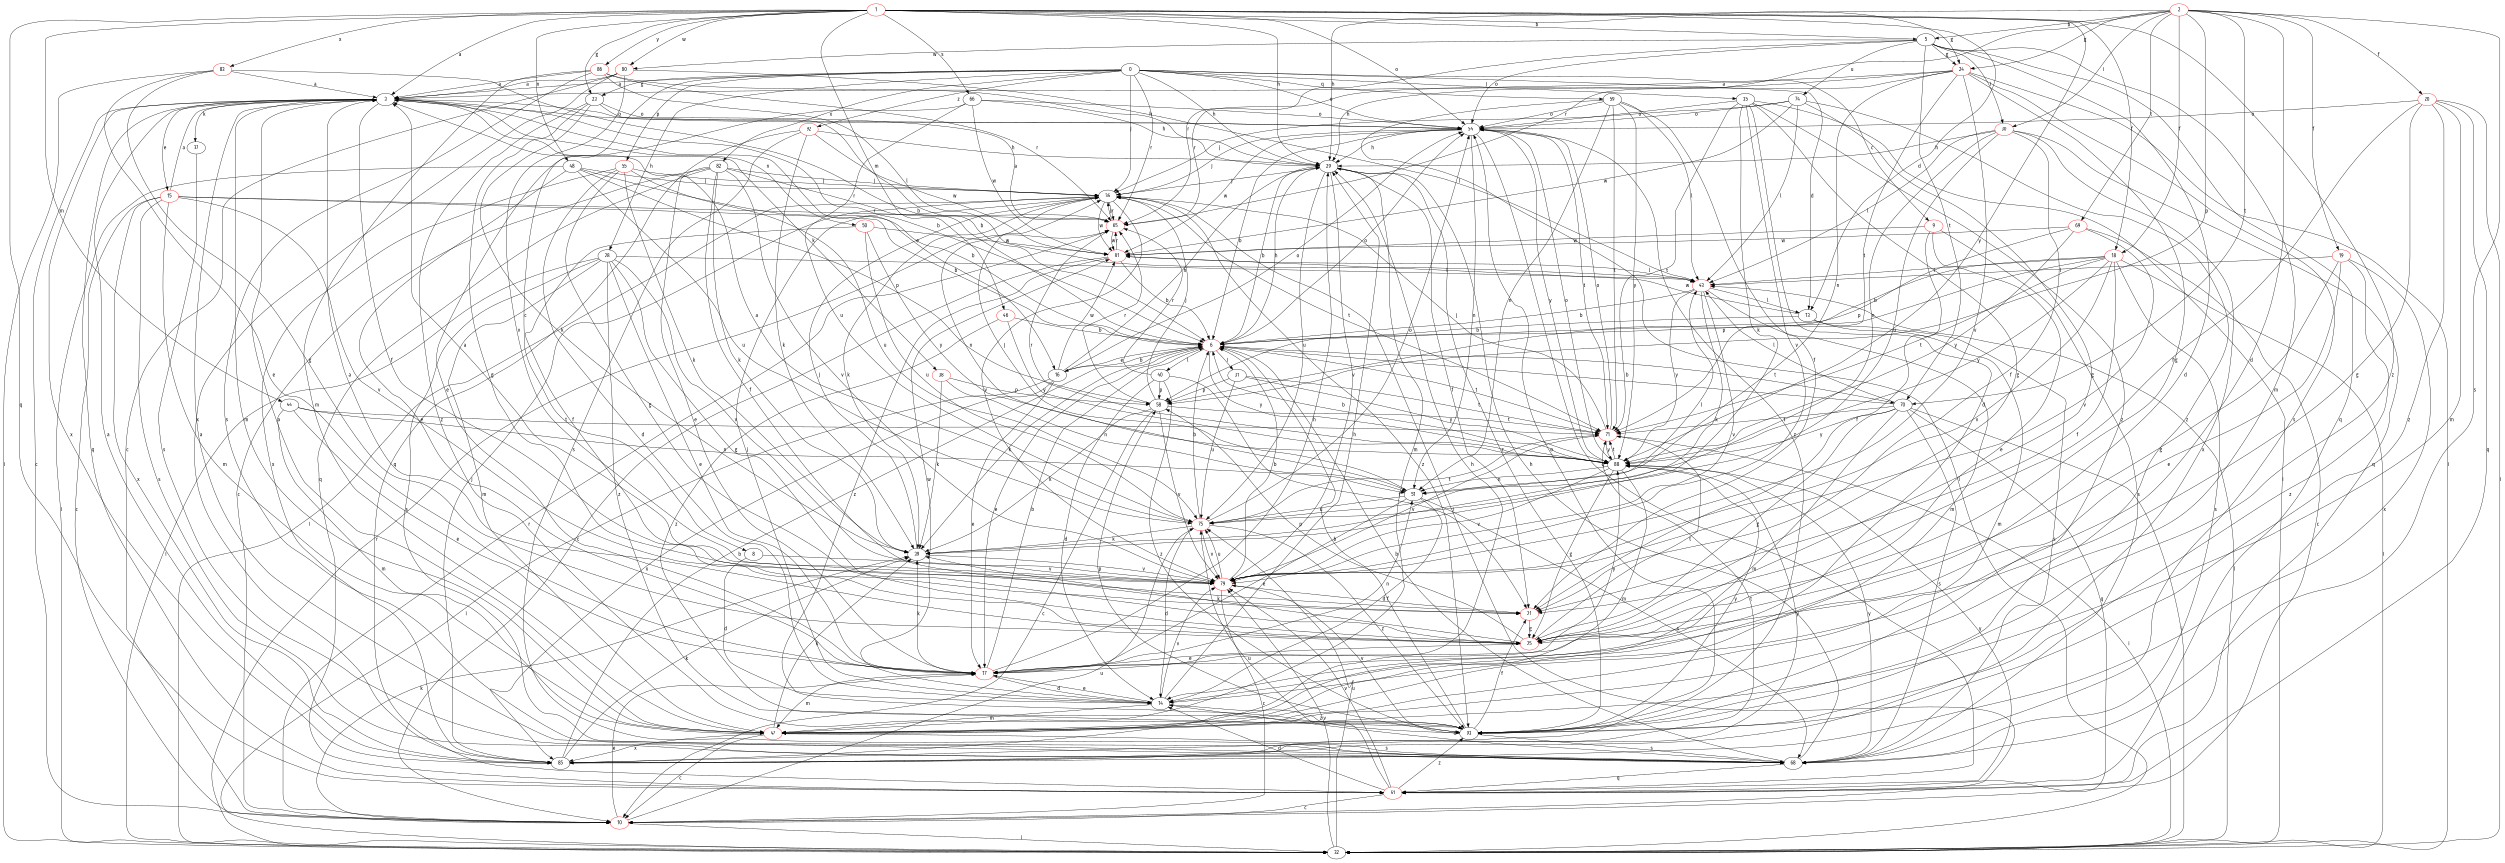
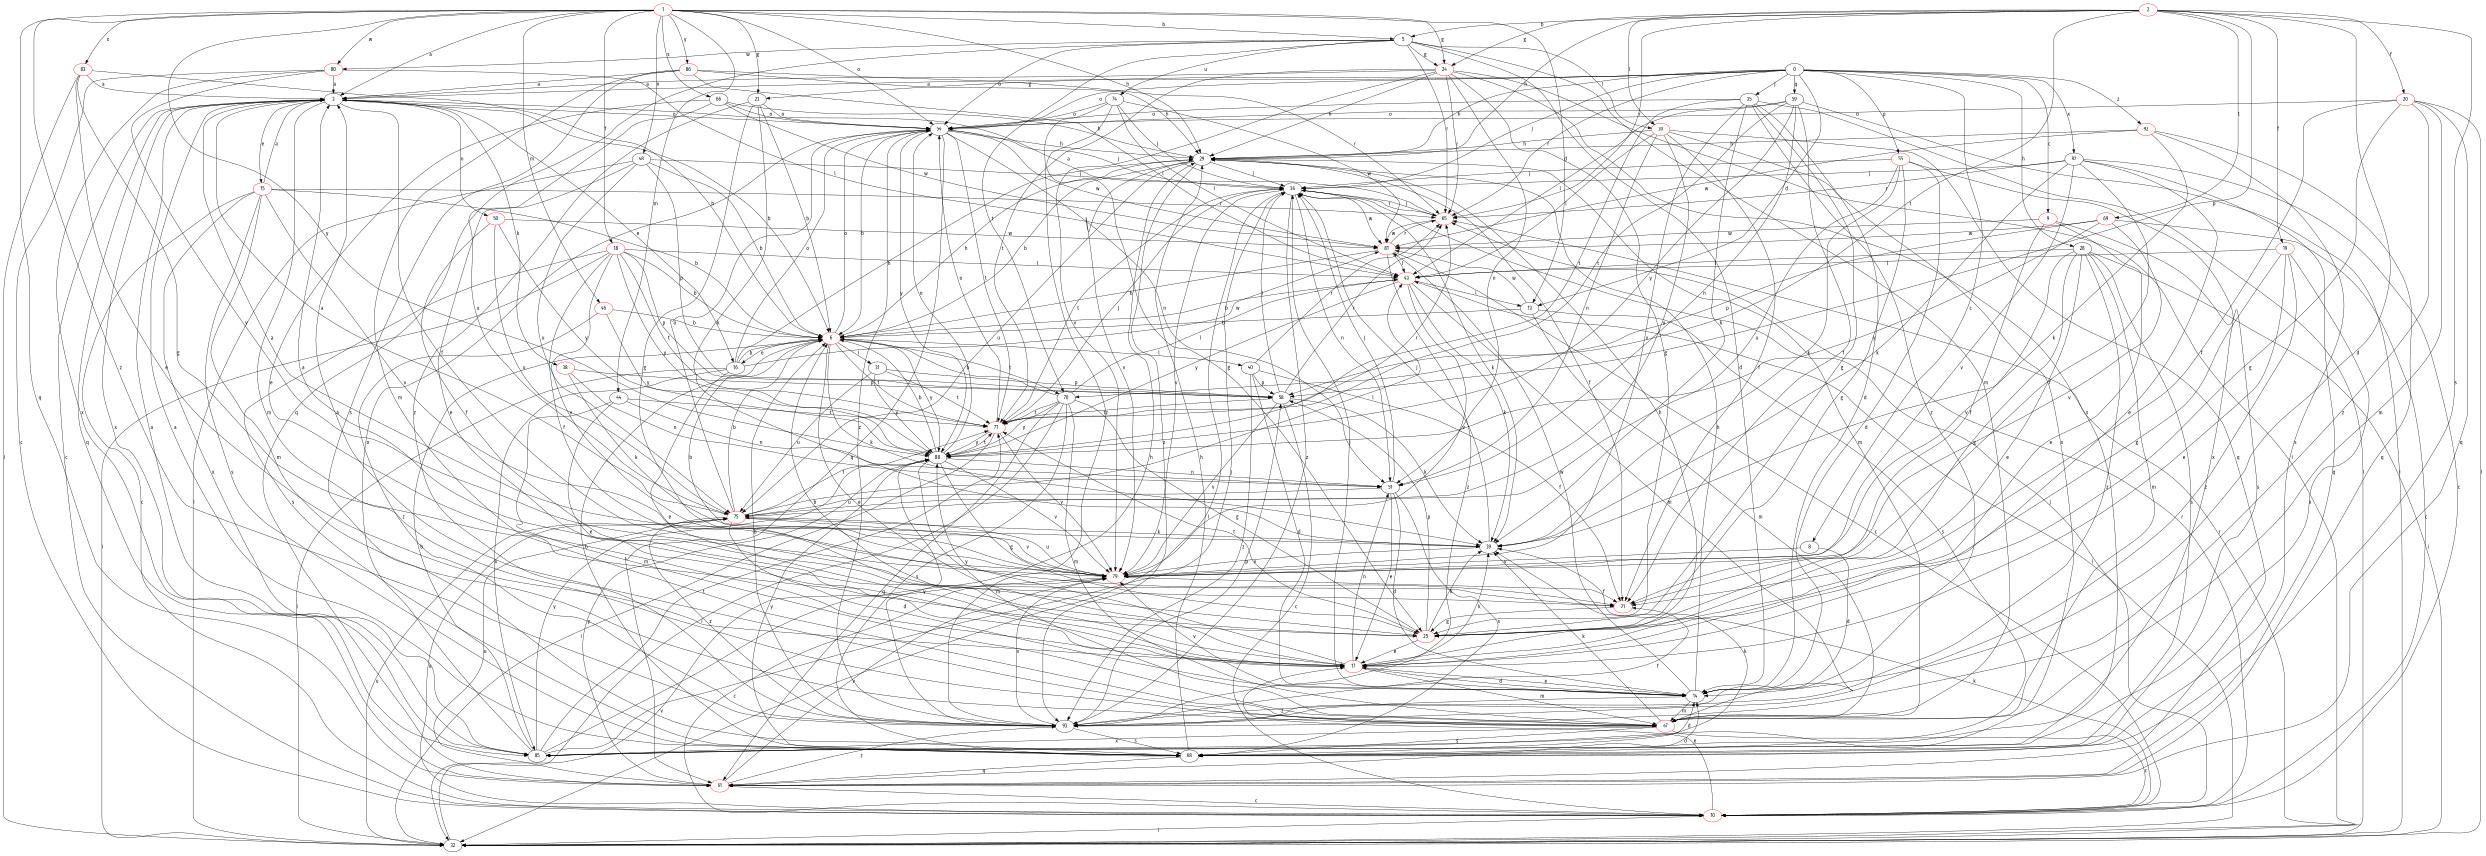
(2178, 142) -> none
(196, 148) -> none
